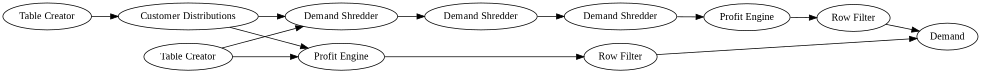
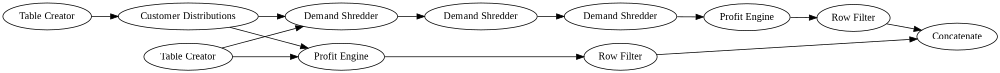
(947, 37) -> (957, 37)
